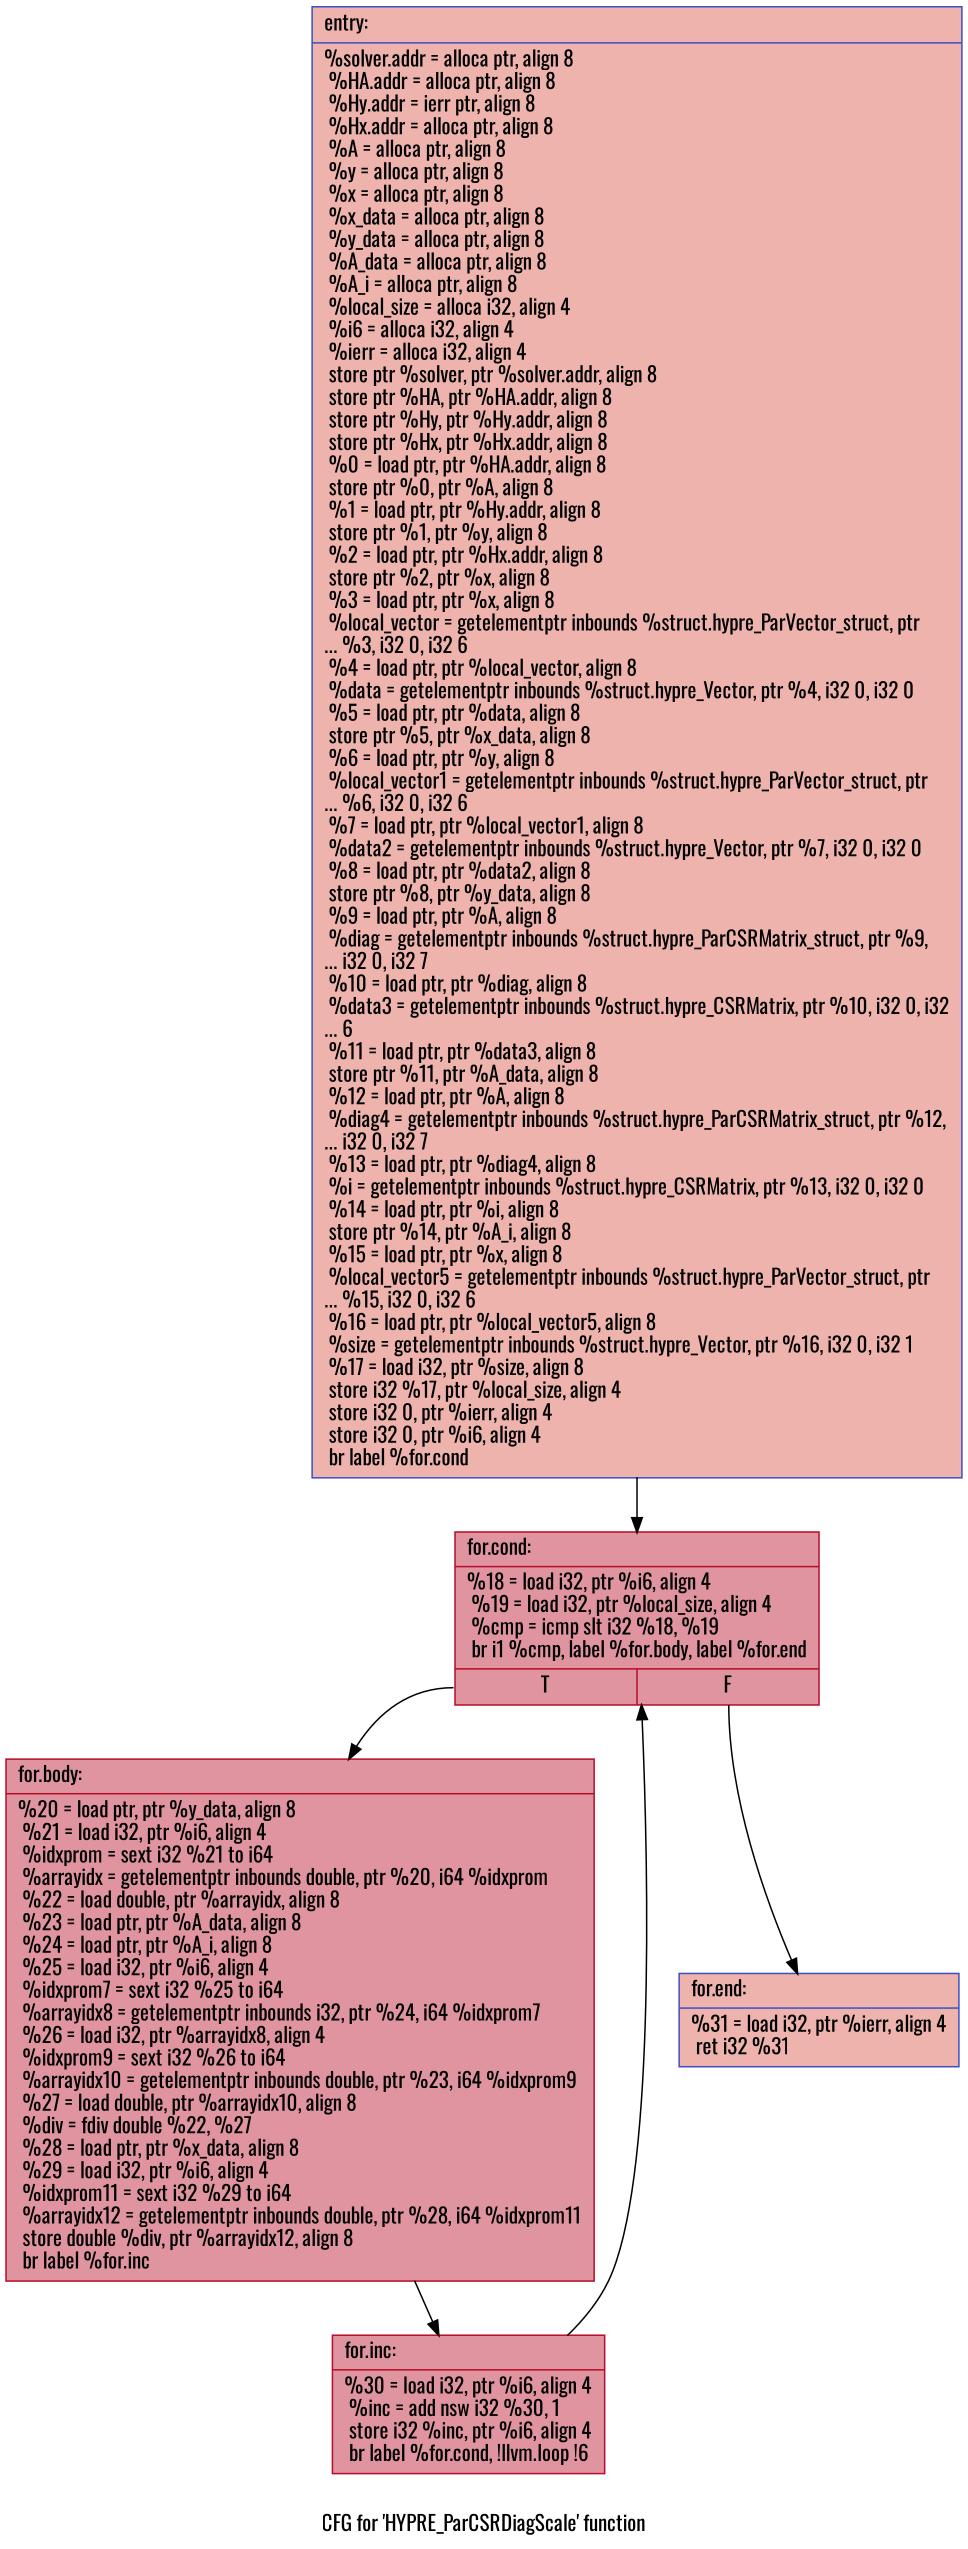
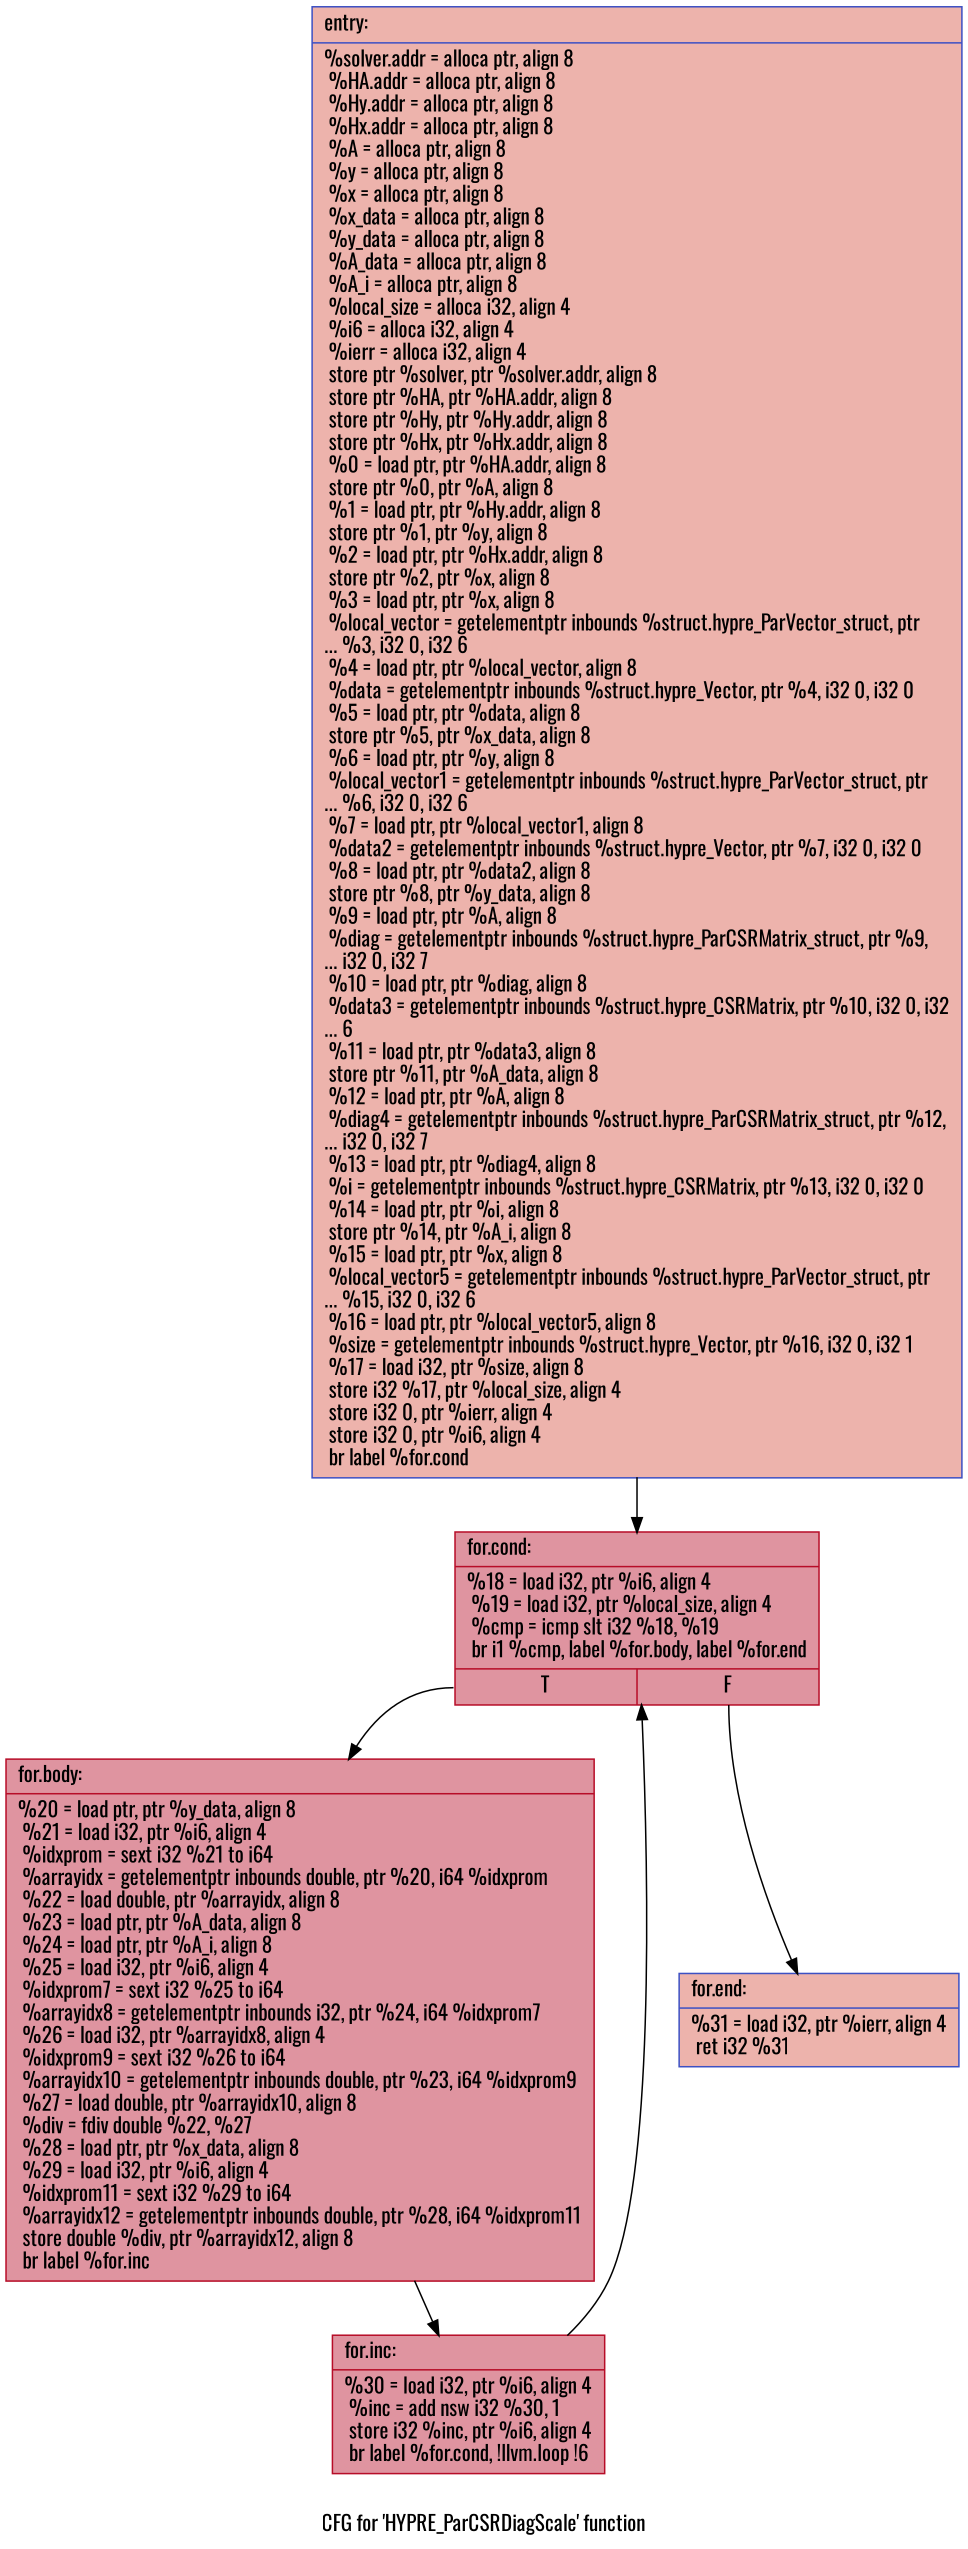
(430, 105) -> (439, 105)
